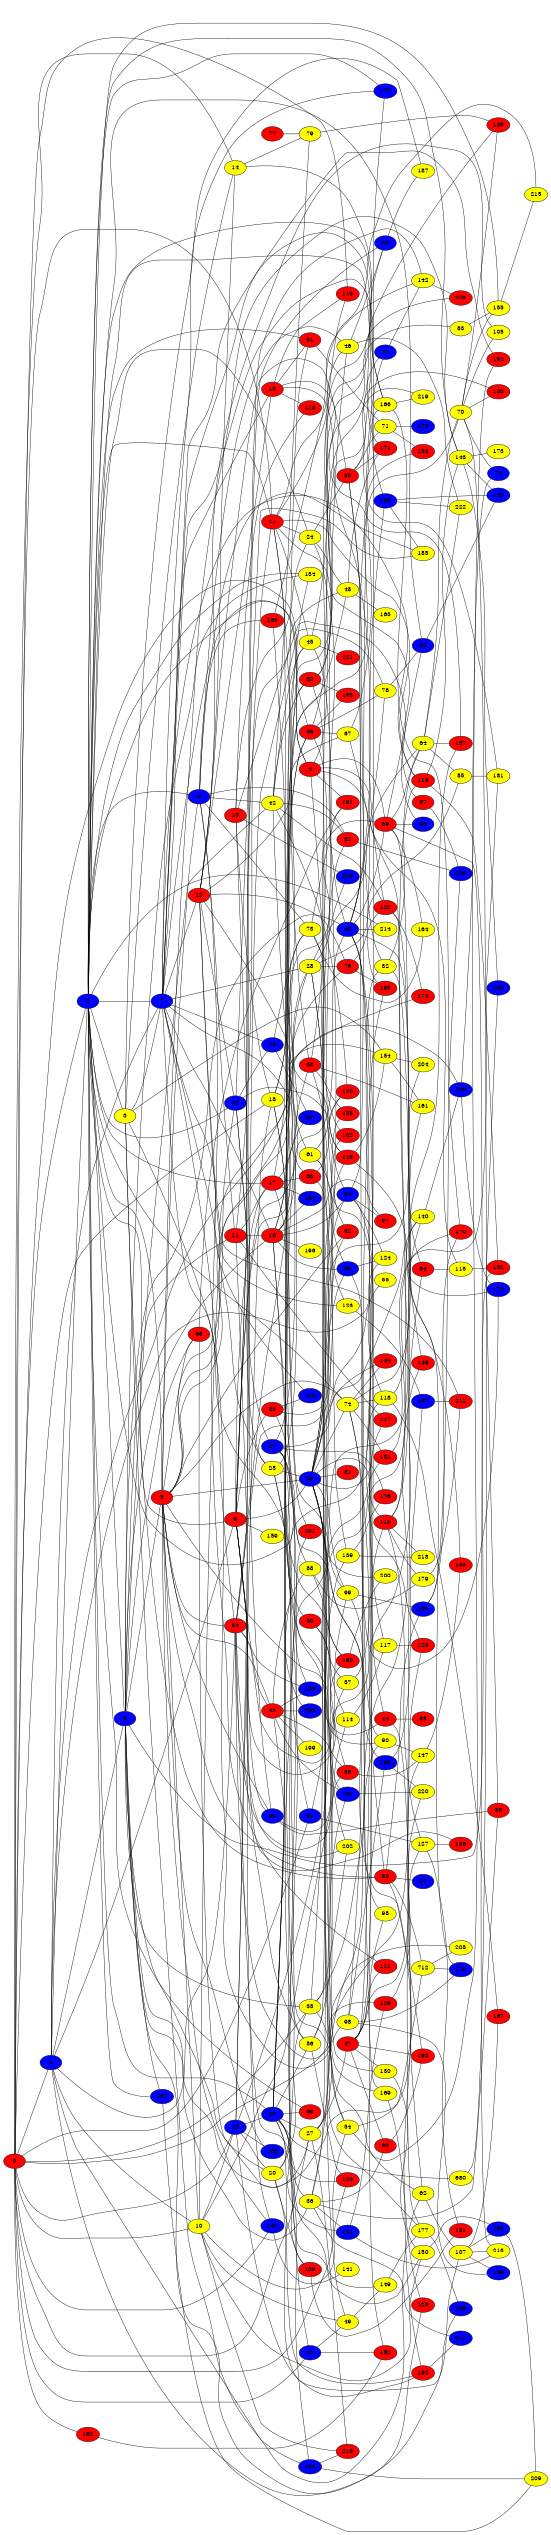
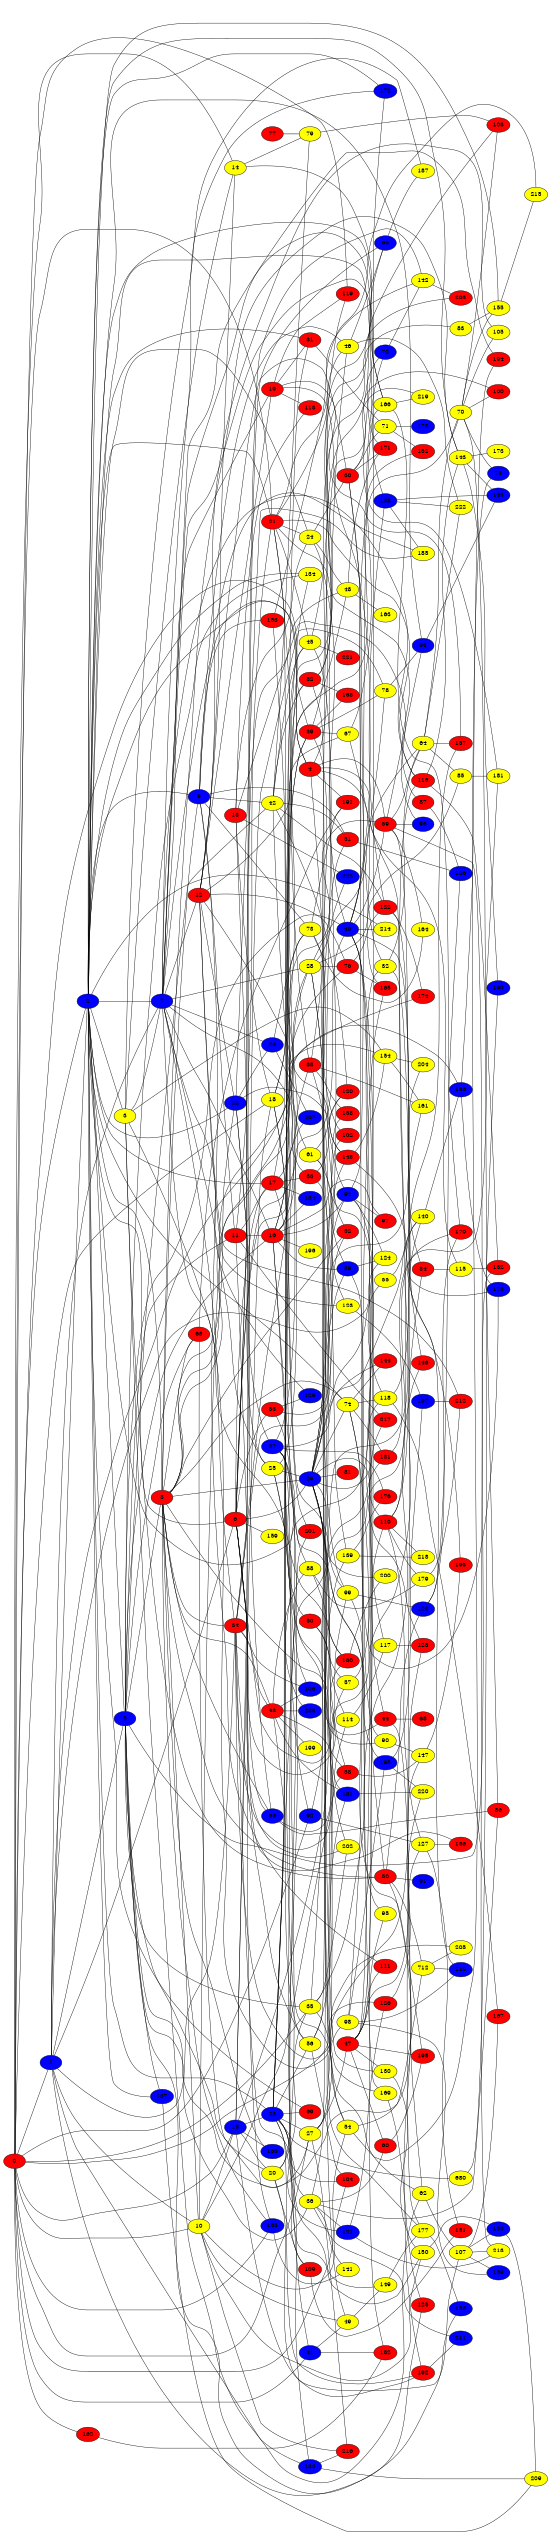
(411, 1268) -> (412, 1154)
(349, 1970) -> (330, 2240)
